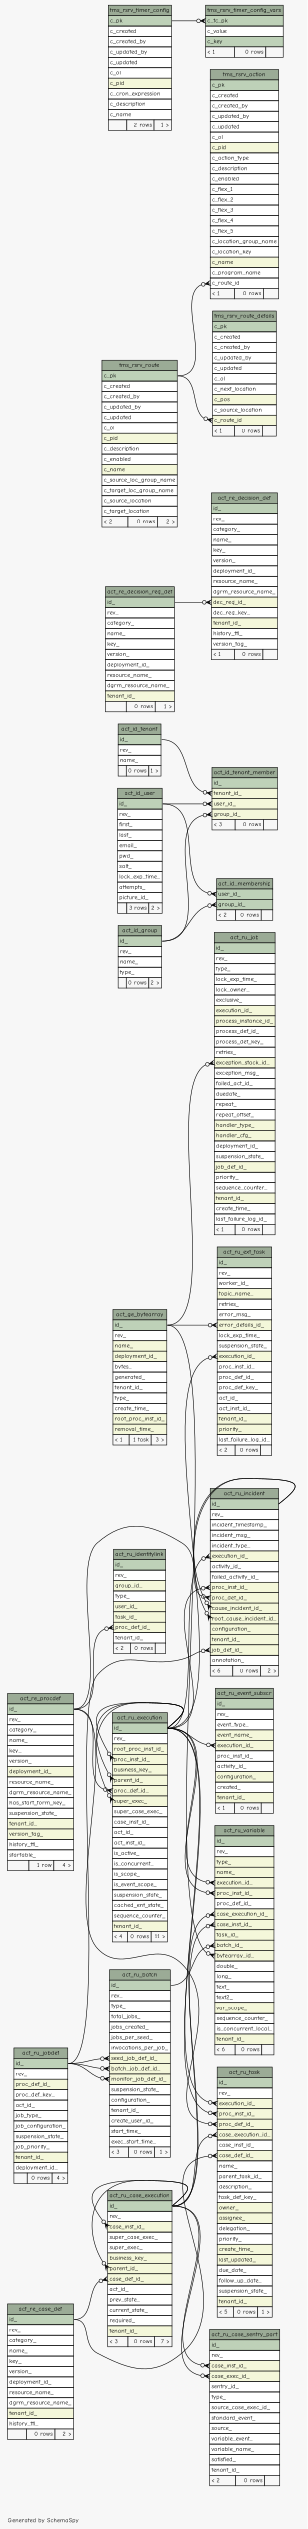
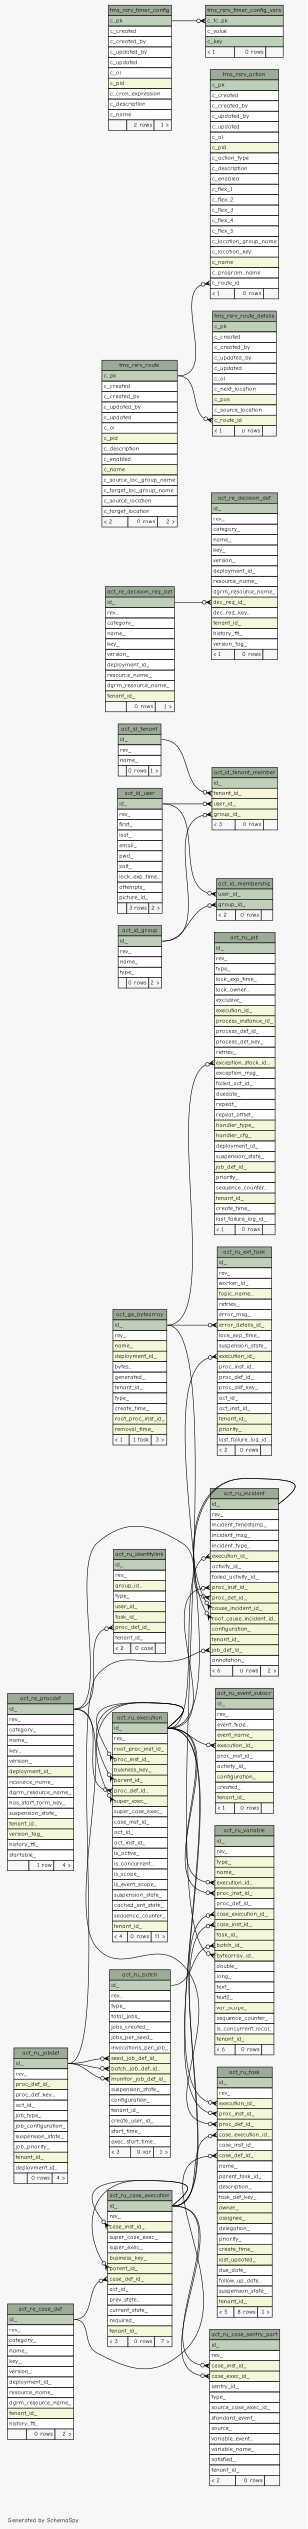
(144, 1648) -> (144, 1648)
(143, 2152) -> (144, 2152)
(246, 2312) -> (247, 2312)
